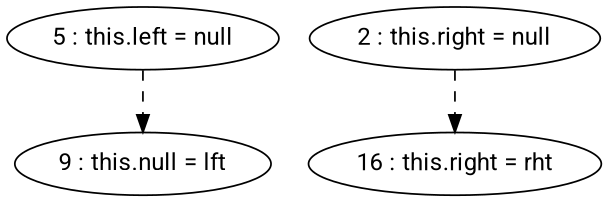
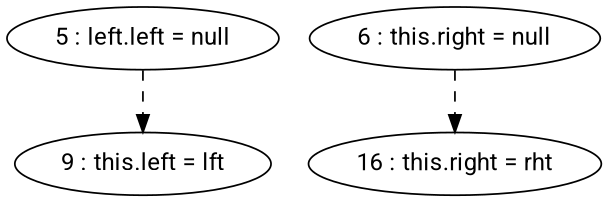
(143, 38) -> (143, 38)
(455, 38) -> (455, 38)
(143, 164) -> (143, 164)
